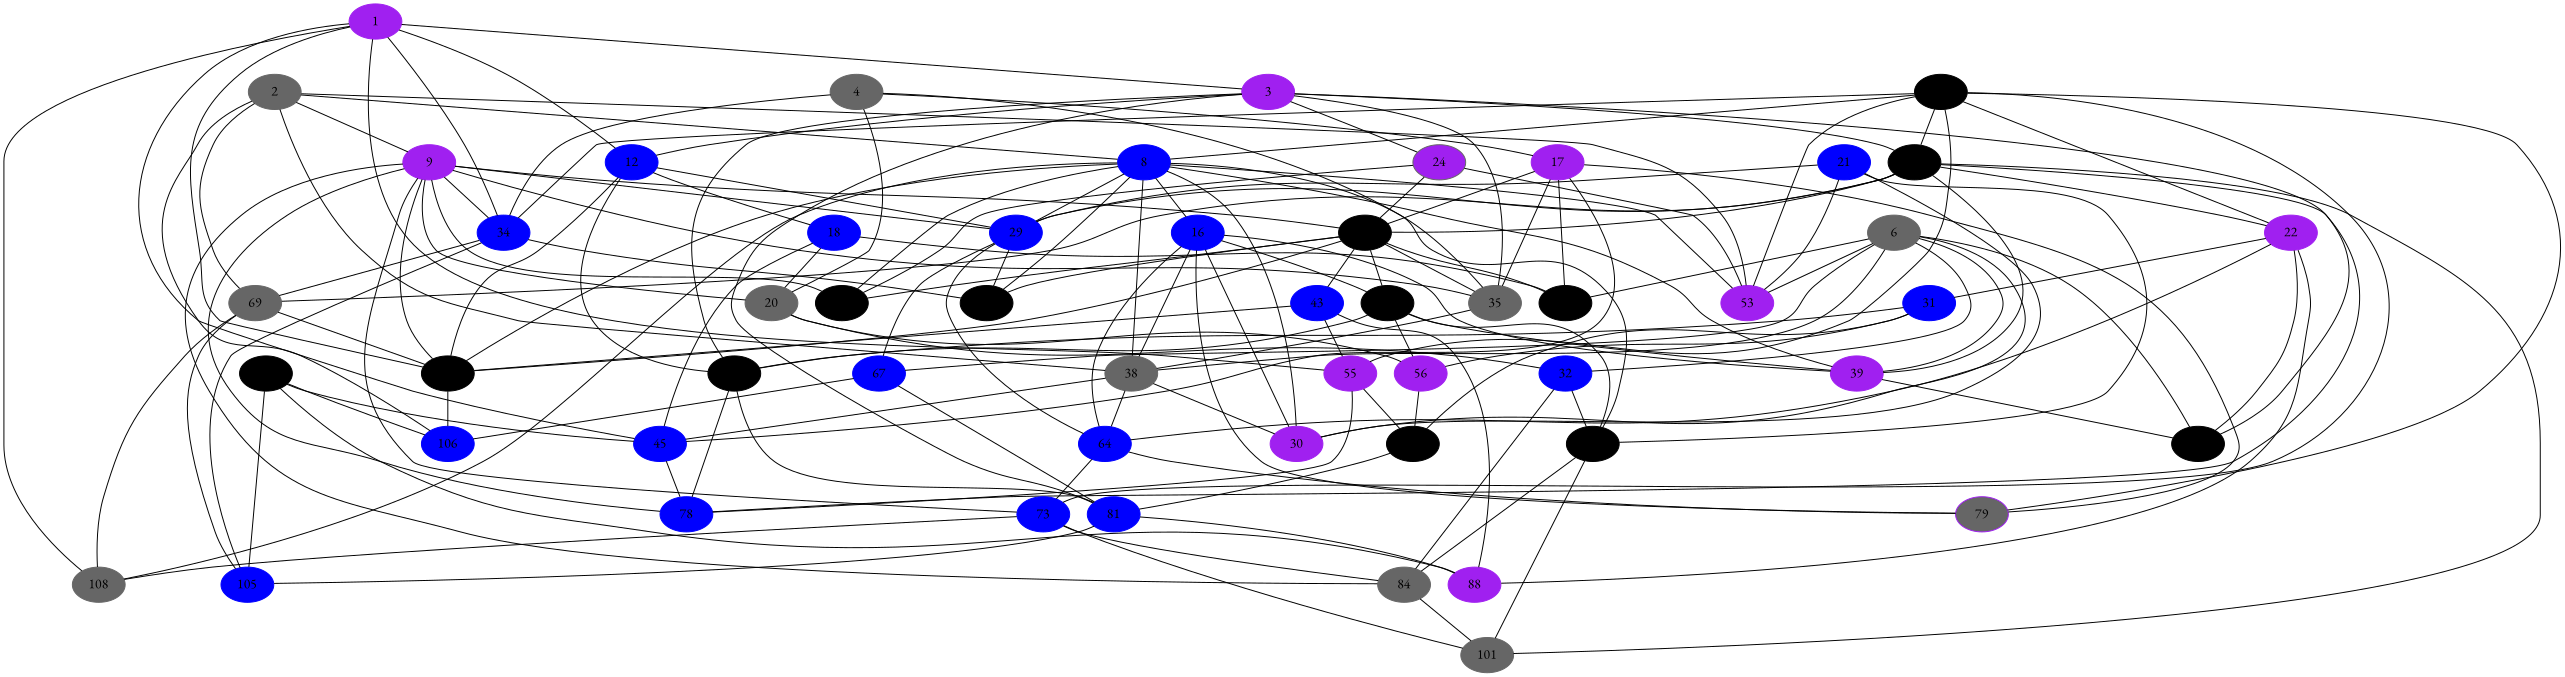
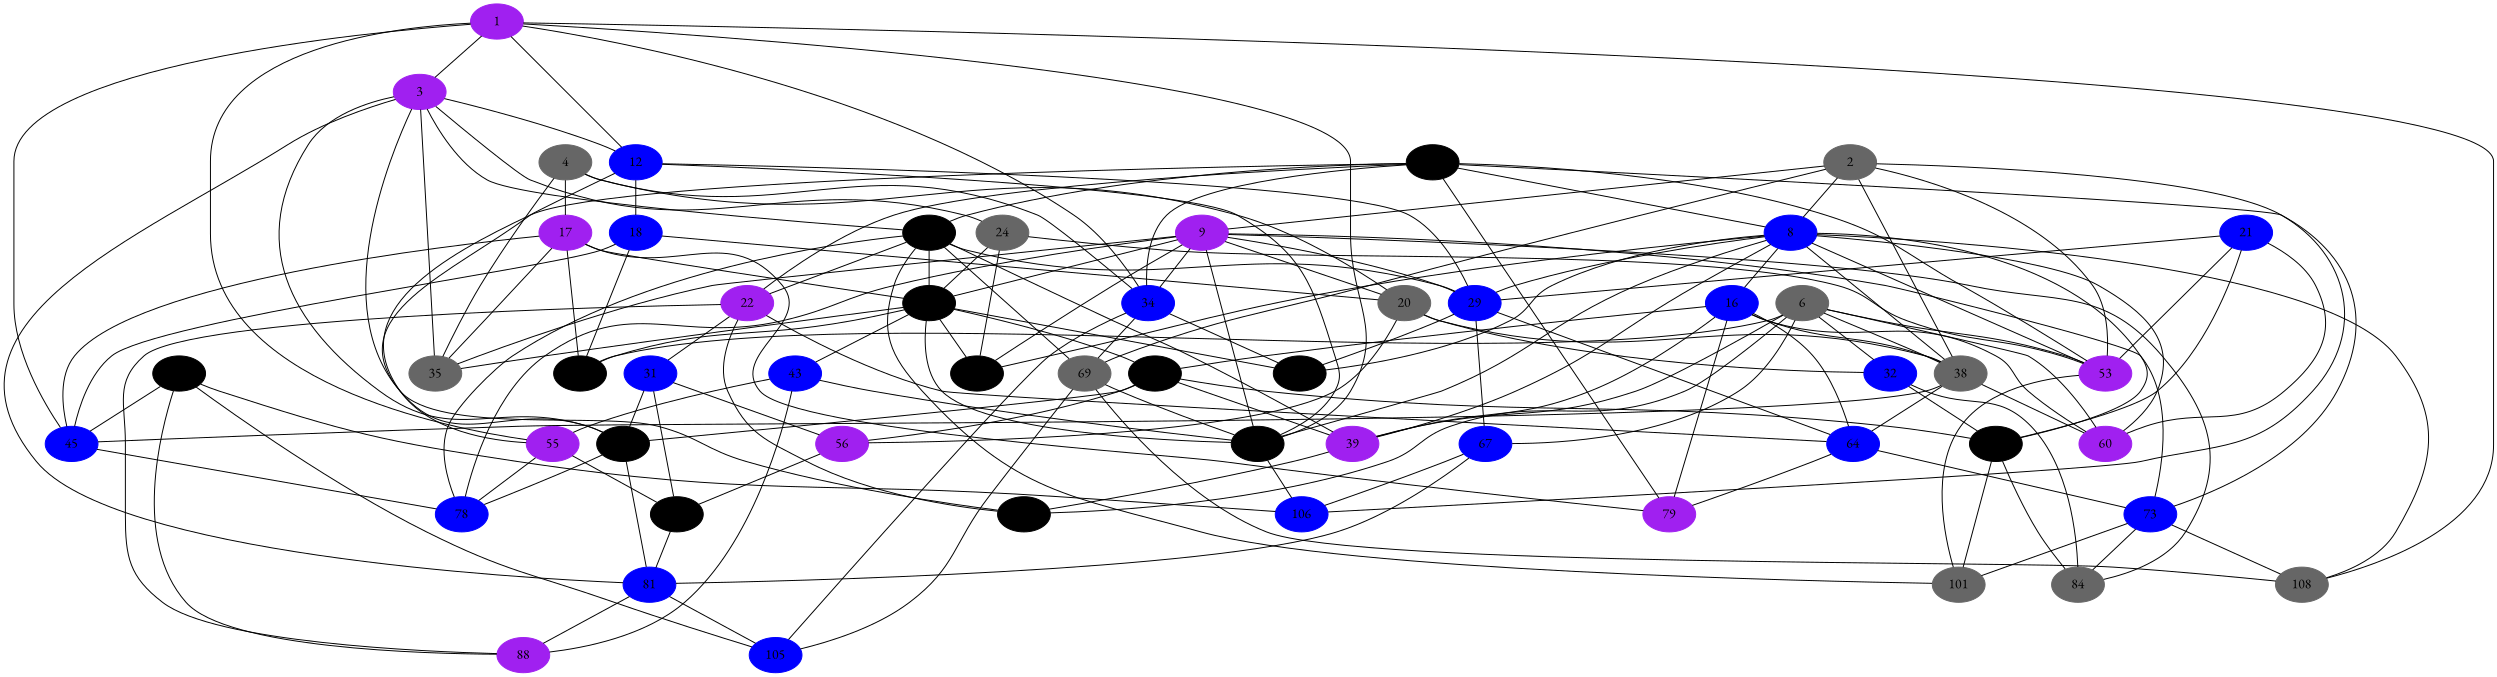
(1439, 162) -> (1002, 233)
(1314, 341) -> (1709, 337)
(1297, 444) -> (2105, 444)
(1982, 514) -> (1669, 514)
(1446, 620) -> (1951, 444)
